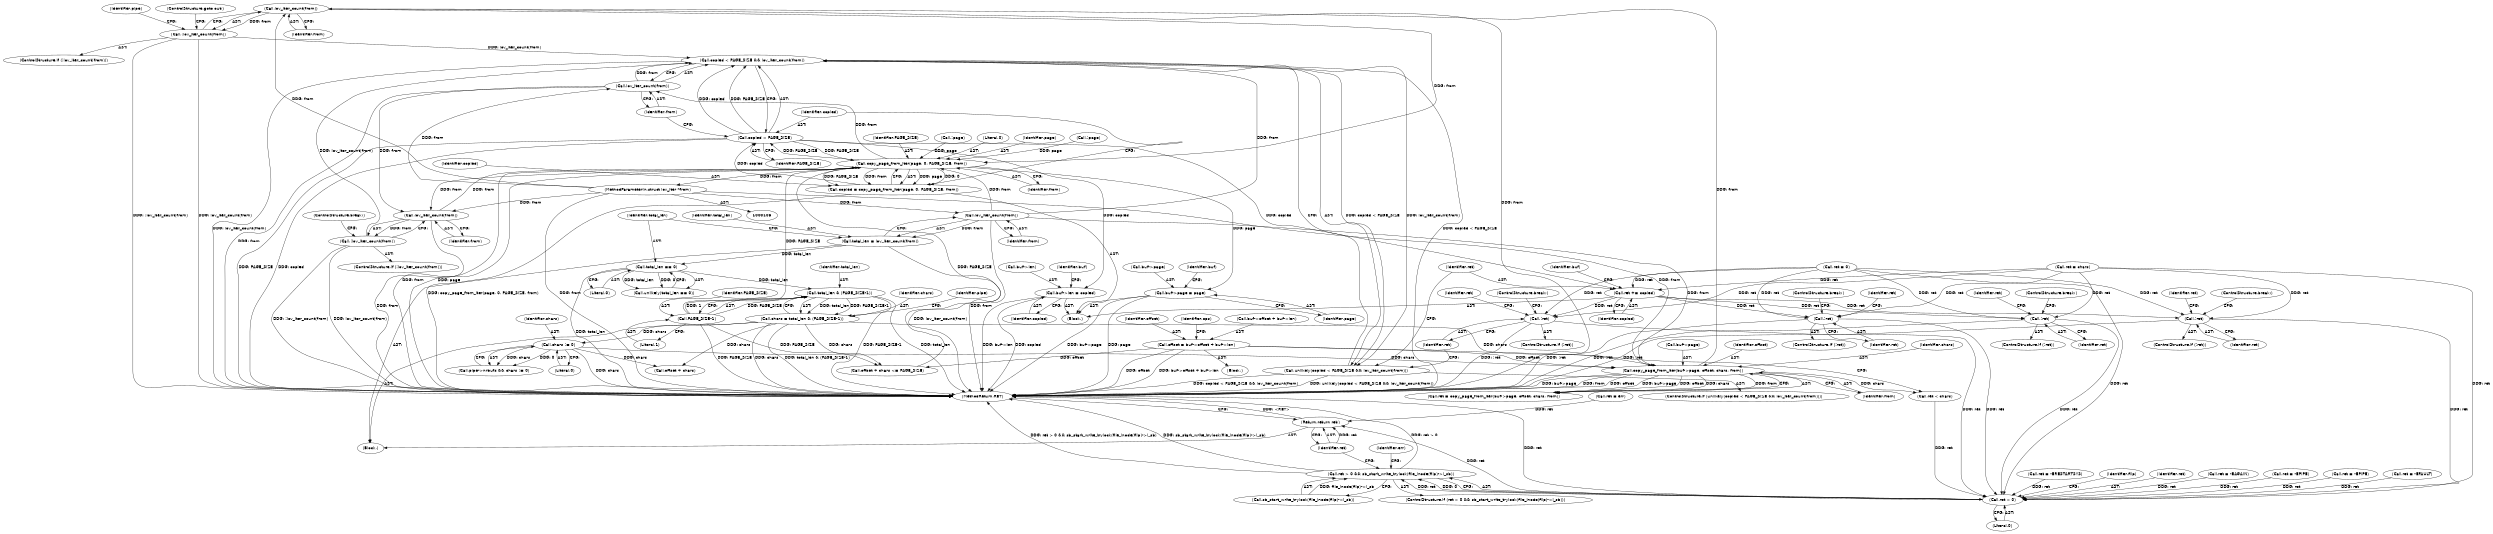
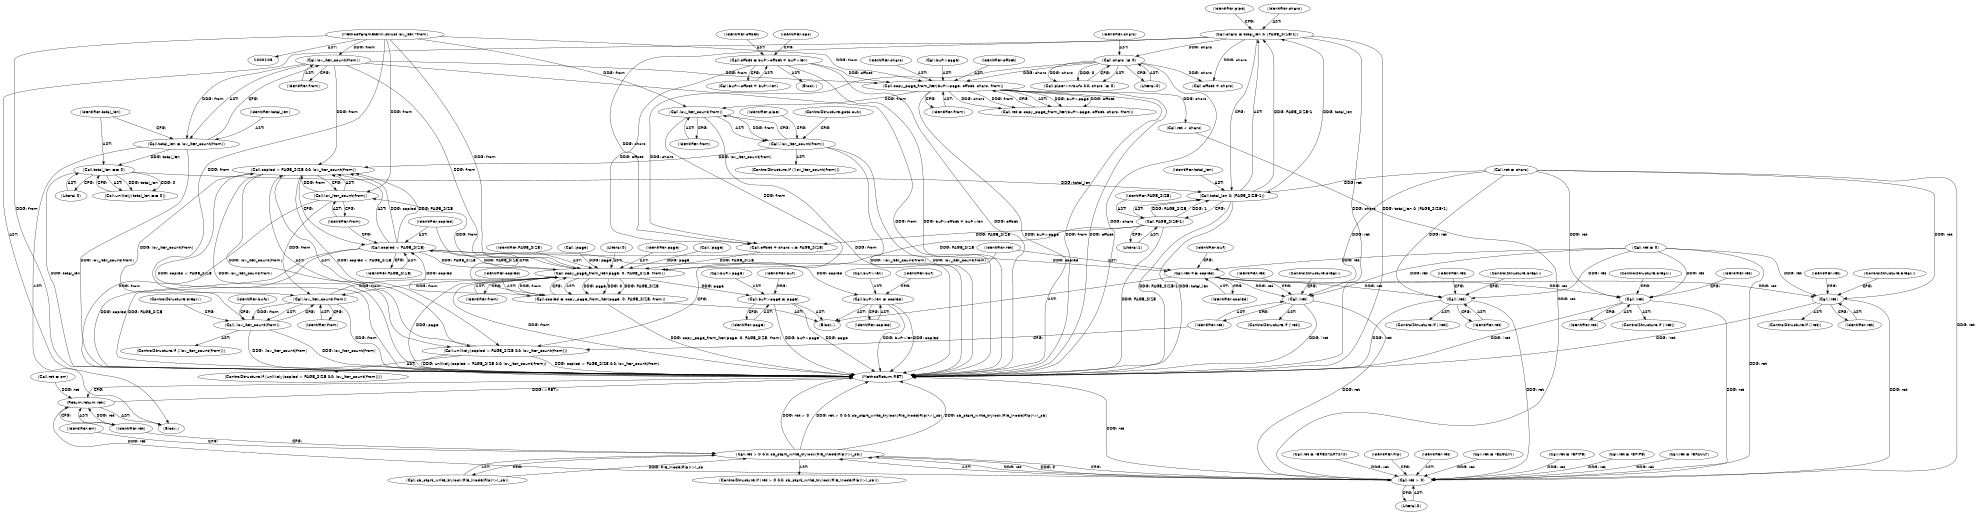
none -> (764, 93)
(787, 172) -> (478, 173)
(1313, 215) -> (301, 261)
(1854, 276) -> (1377, 177)
none -> (253, 299)
(1256, 325) -> none
(1635, 359) -> (751, 71)
